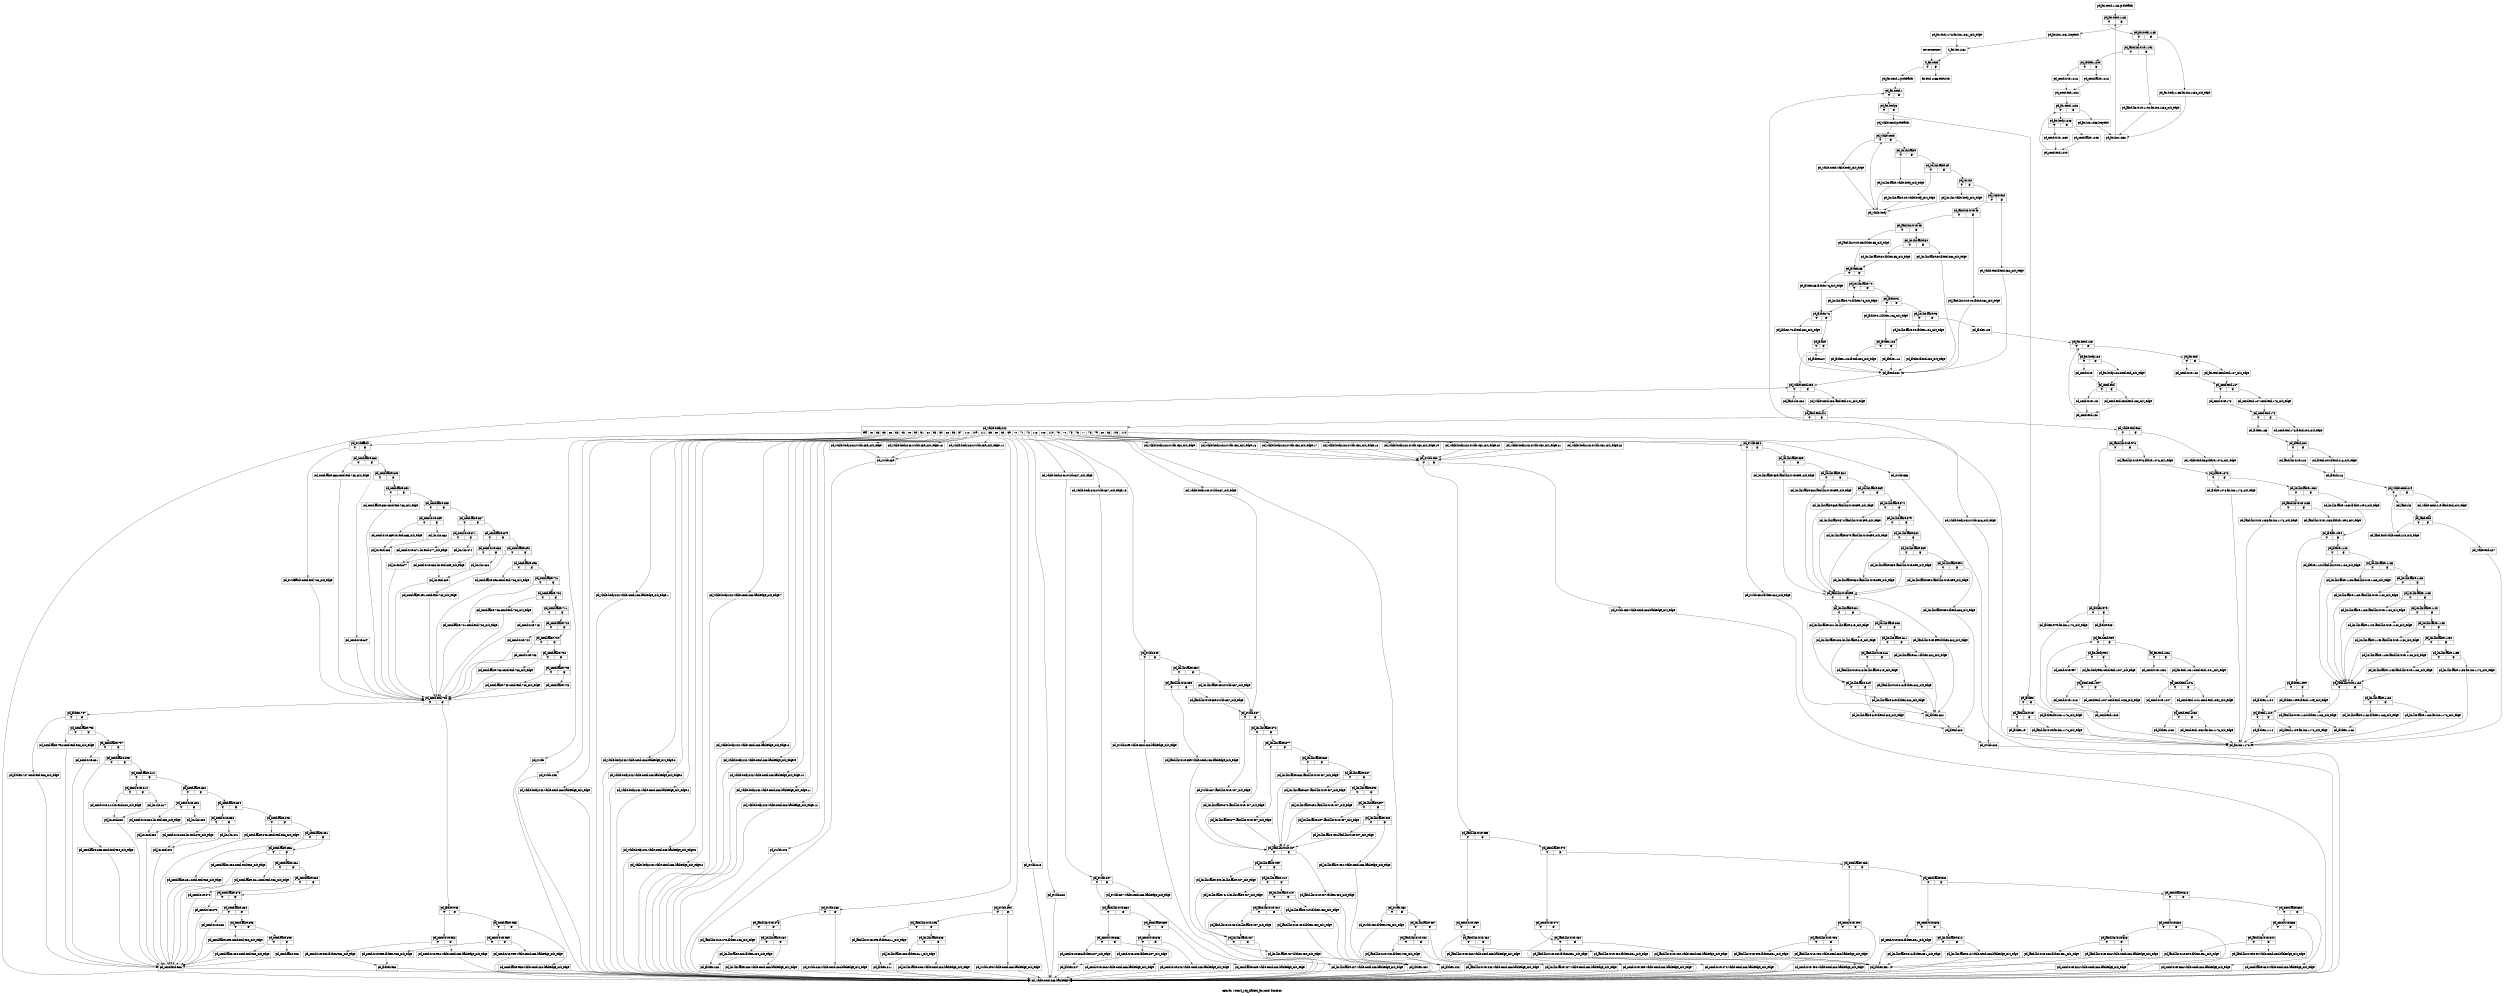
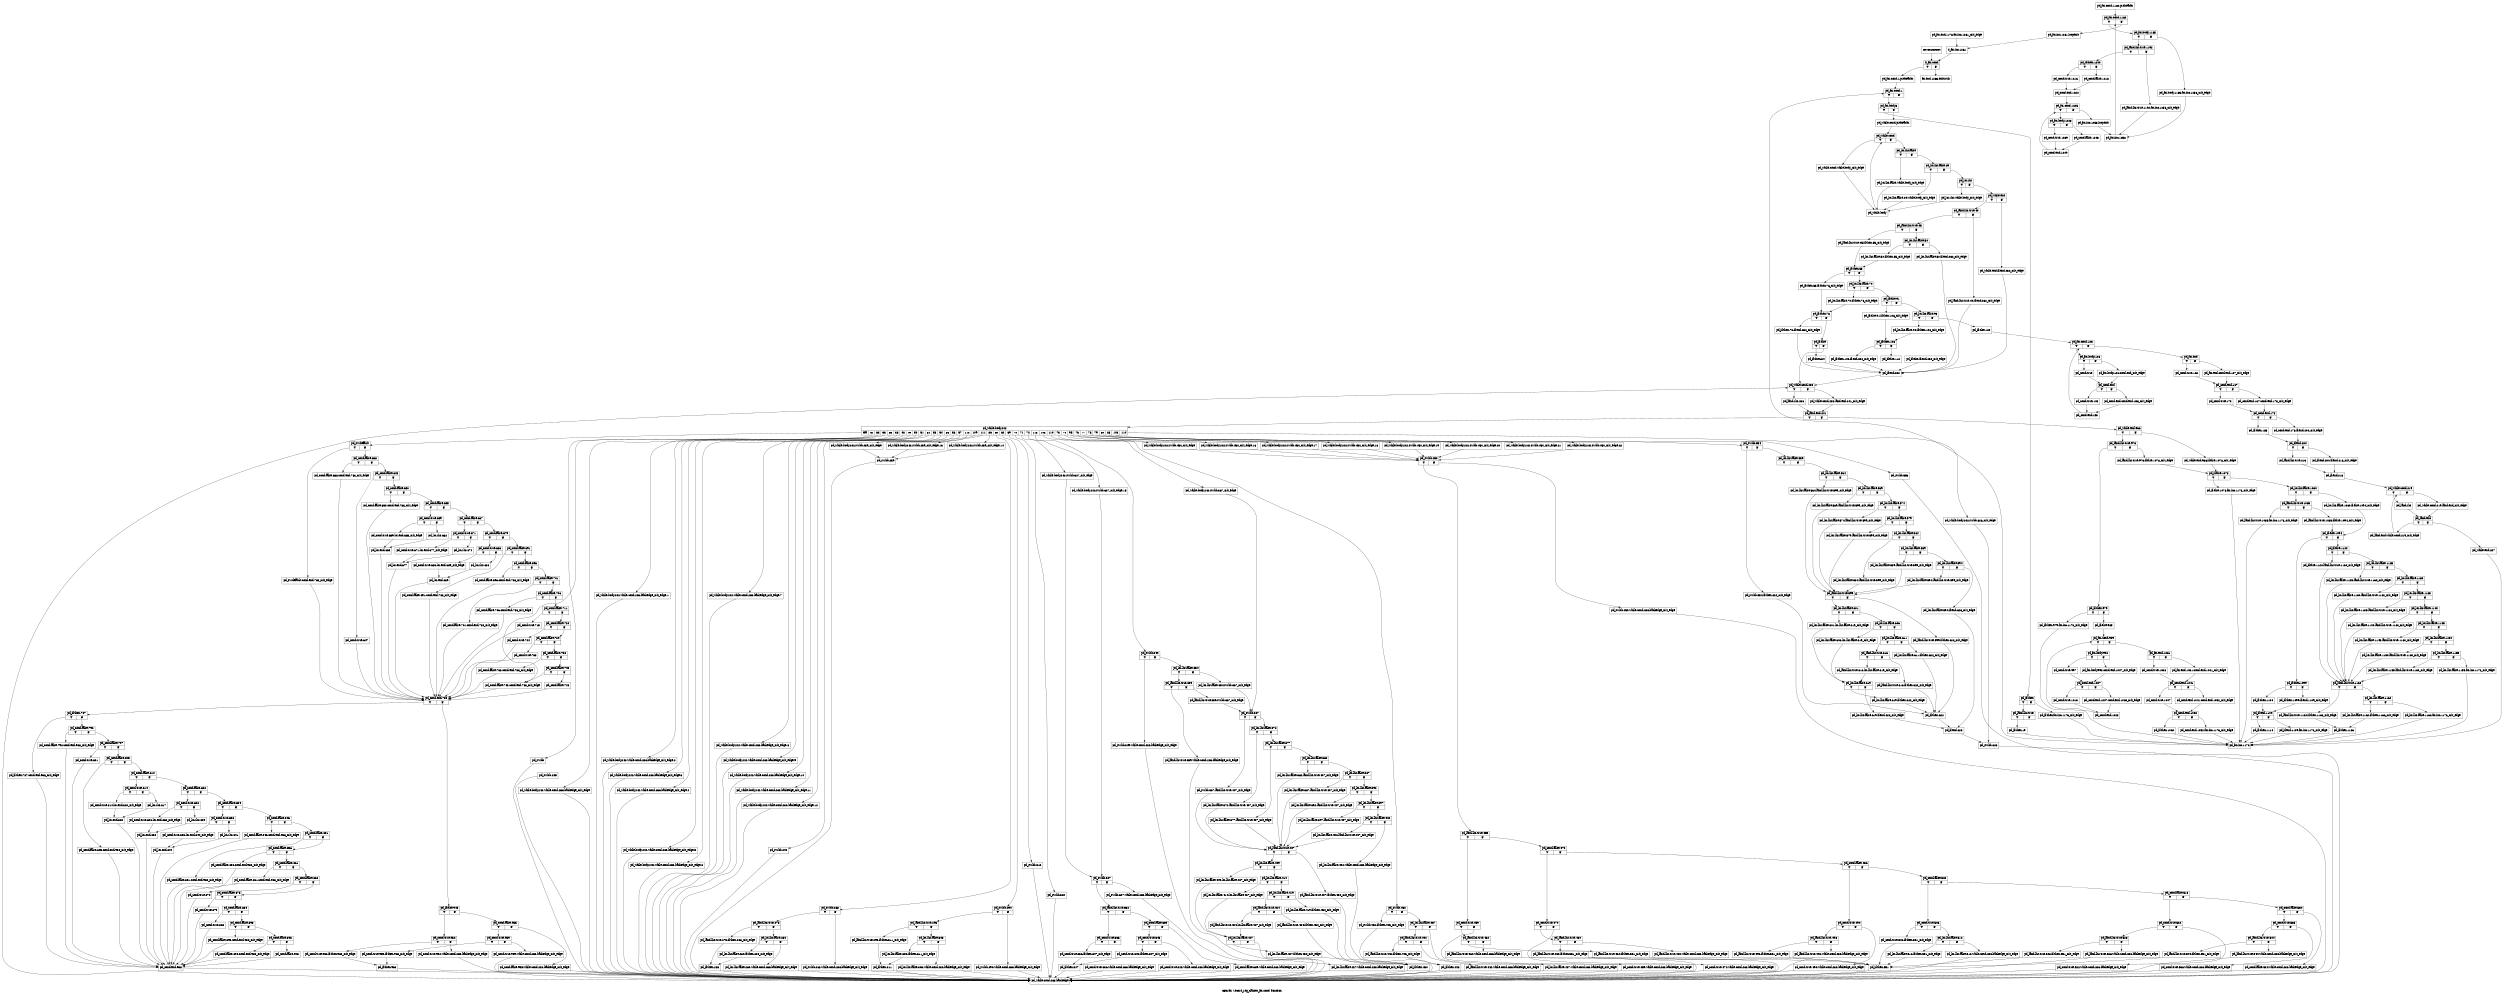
(1891, 365) -> none
(1071, 433) -> (1071, 433)
(1476, 454) -> none
(583, 466) -> (576, 447)
(1784, 476) -> none
(2057, 731) -> none
(1158, 949) -> none
